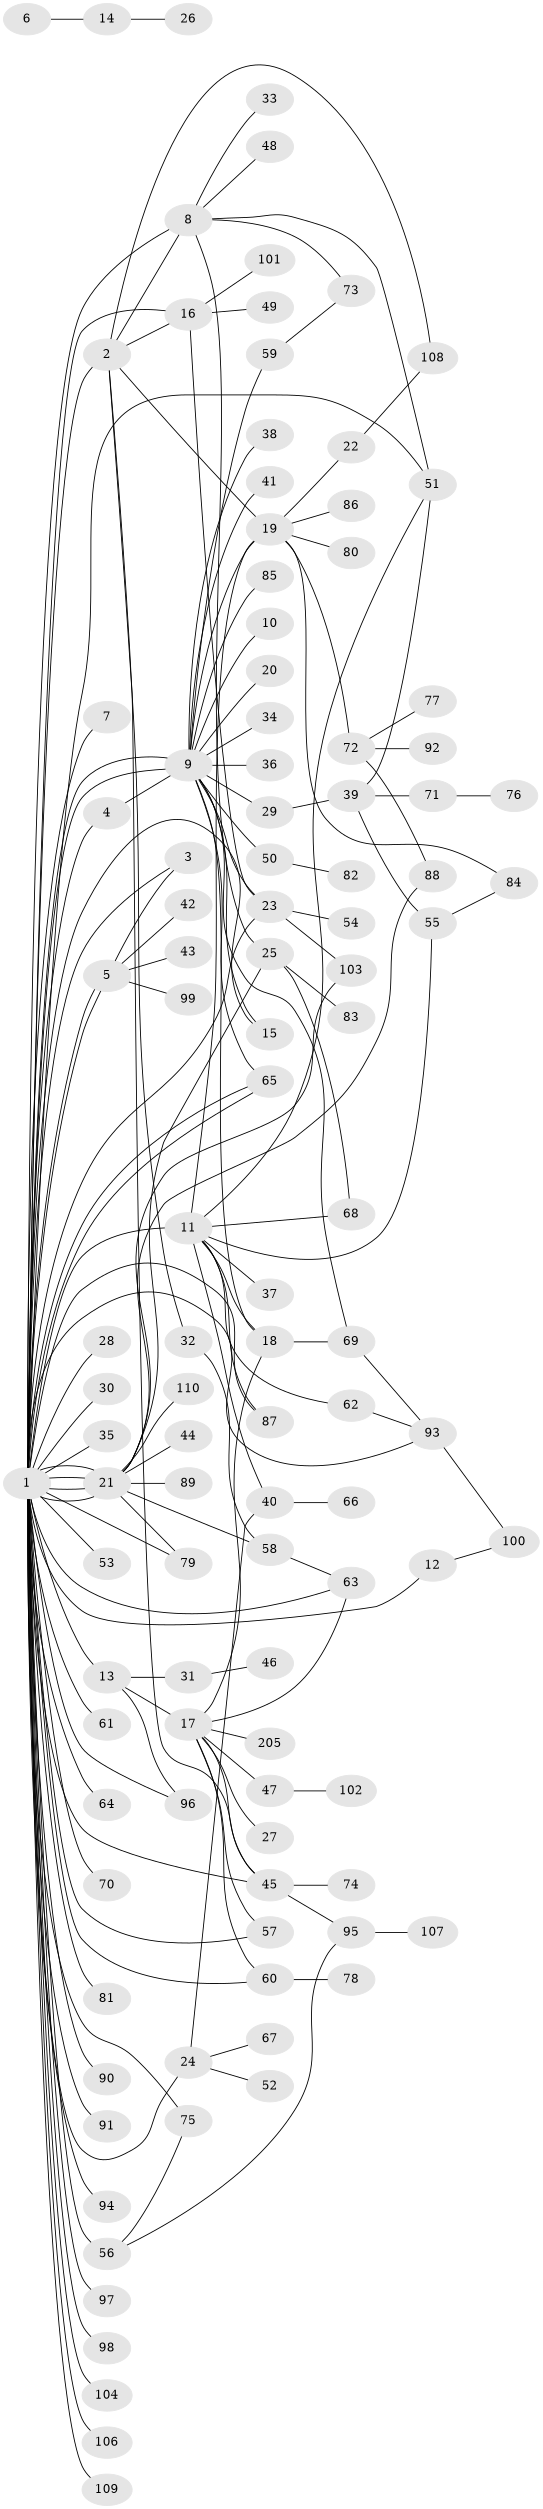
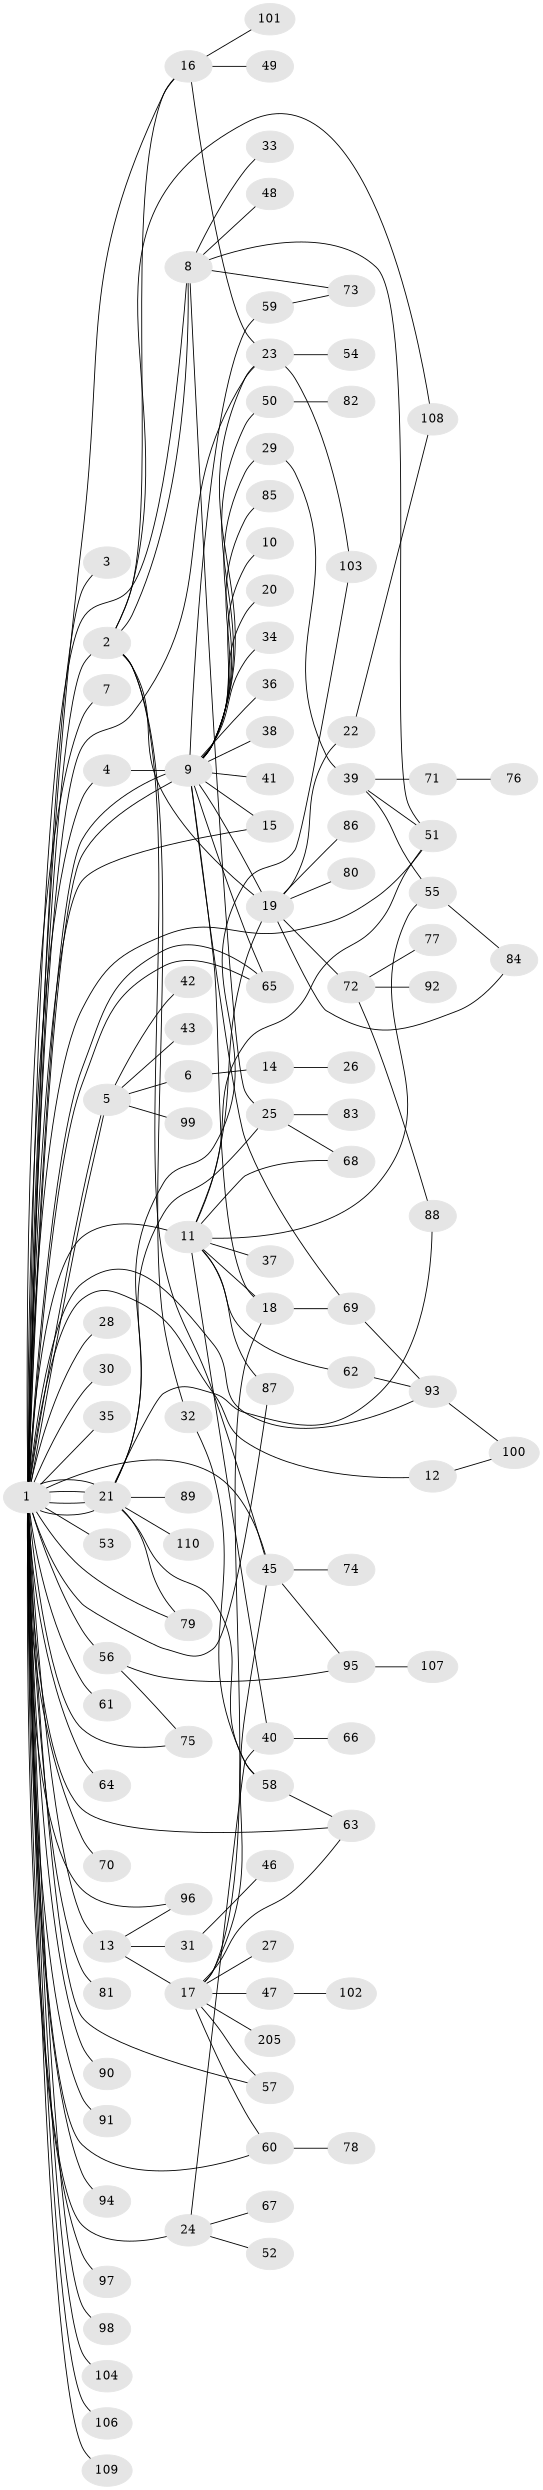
(144, 909) -> (148, 1088)
(189, 1436) -> none
